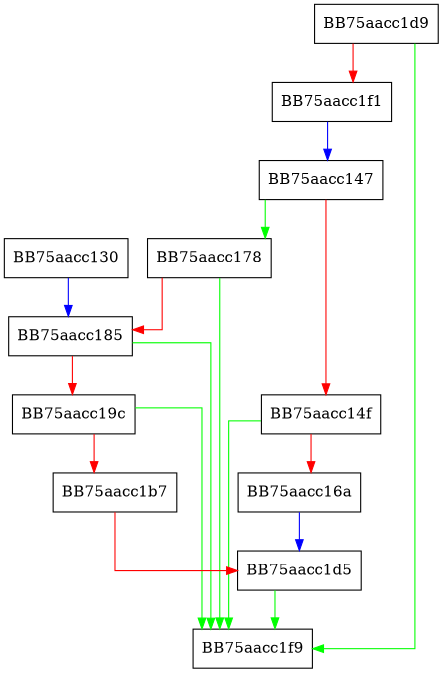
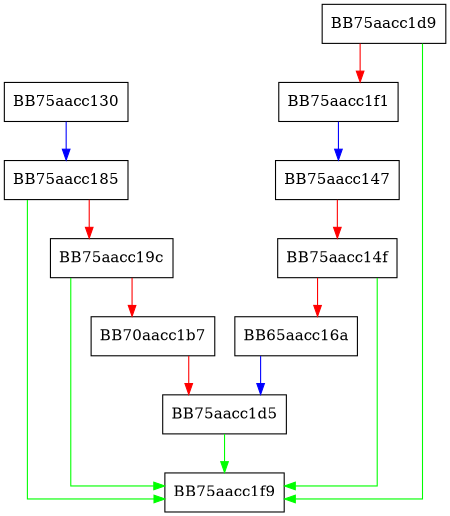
(209, 258) -> none
(115, 492) -> (153, 336)
(299, 492) -> (296, 336)
